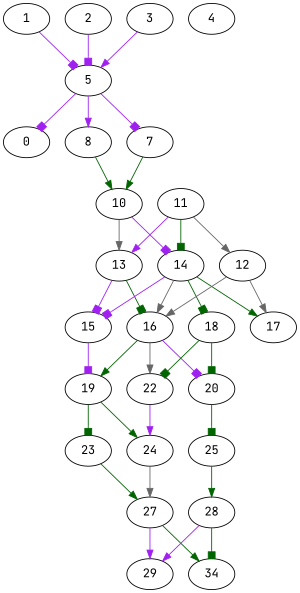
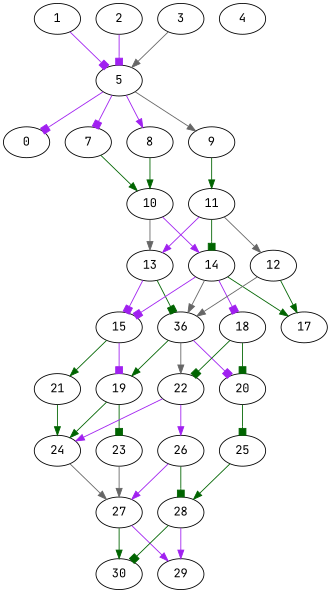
(122, 47) -> (153, 47)
none -> (212, 142)
(146, 231) -> (177, 231)
(194, 291) -> (224, 291)
(256, 293) -> (287, 293)
(150, 327) -> (181, 327)
none -> (57, 389)
none -> (181, 451)
(116, 479) -> (119, 477)
(212, 574) -> (119, 574)
